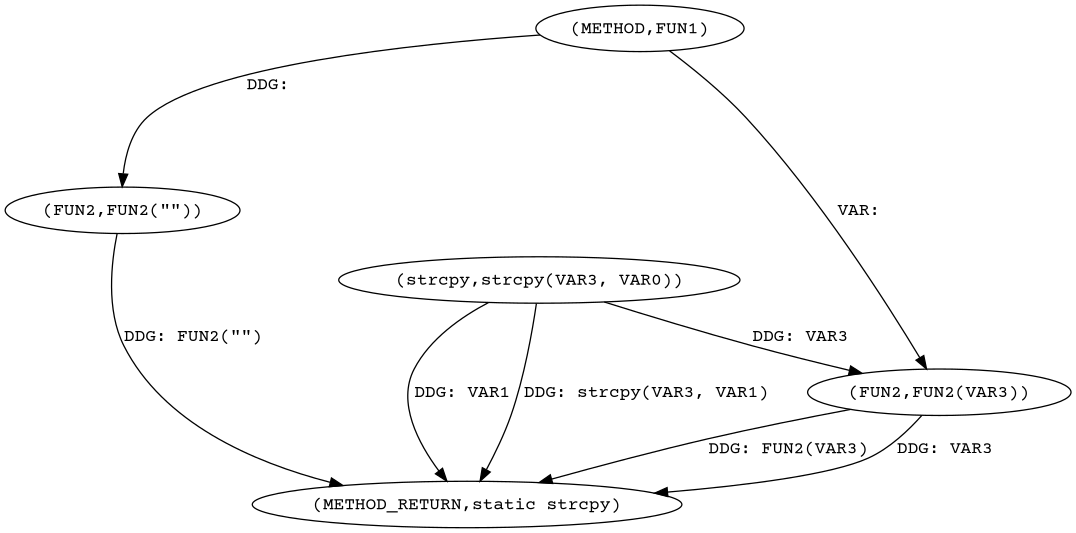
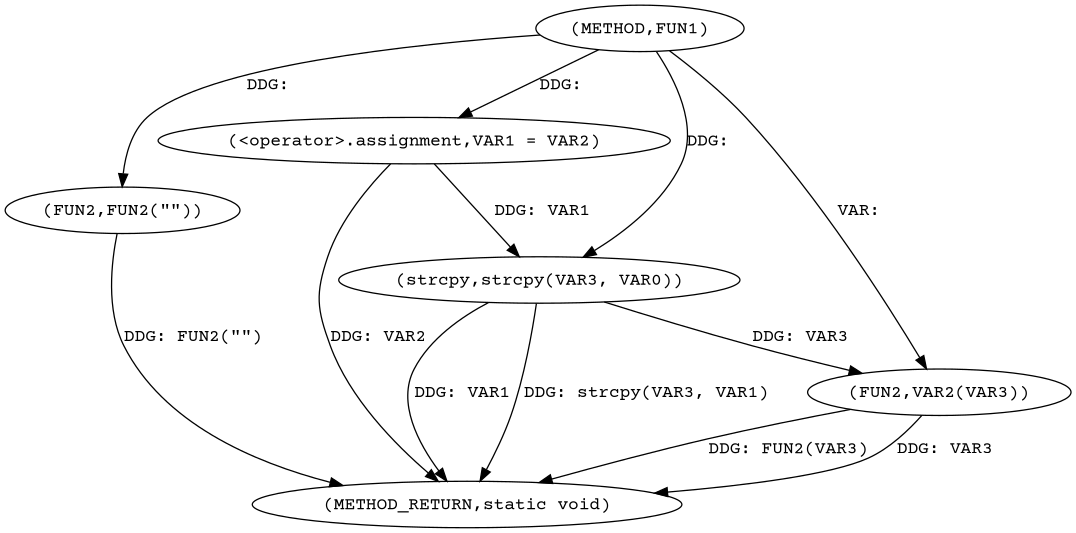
none -> (414, 141)
none -> (680, 166)
(939, 392) -> (939, 392)
(467, 504) -> (467, 504)
